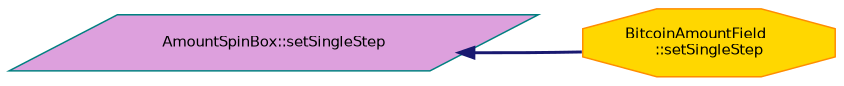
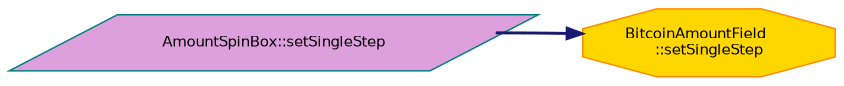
(528, 53) -> (531, 33)
